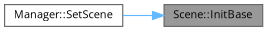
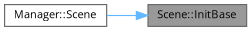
(64, 15) -> (56, 15)
